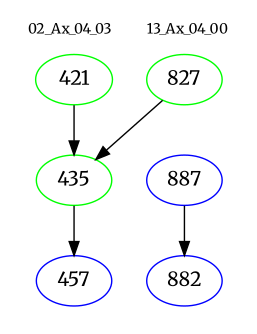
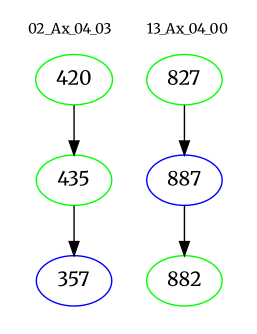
(74, 80) -> (74, 80)
(144, 117) -> (184, 123)
(74, 281) -> (74, 281)
(184, 281) -> (184, 281)
